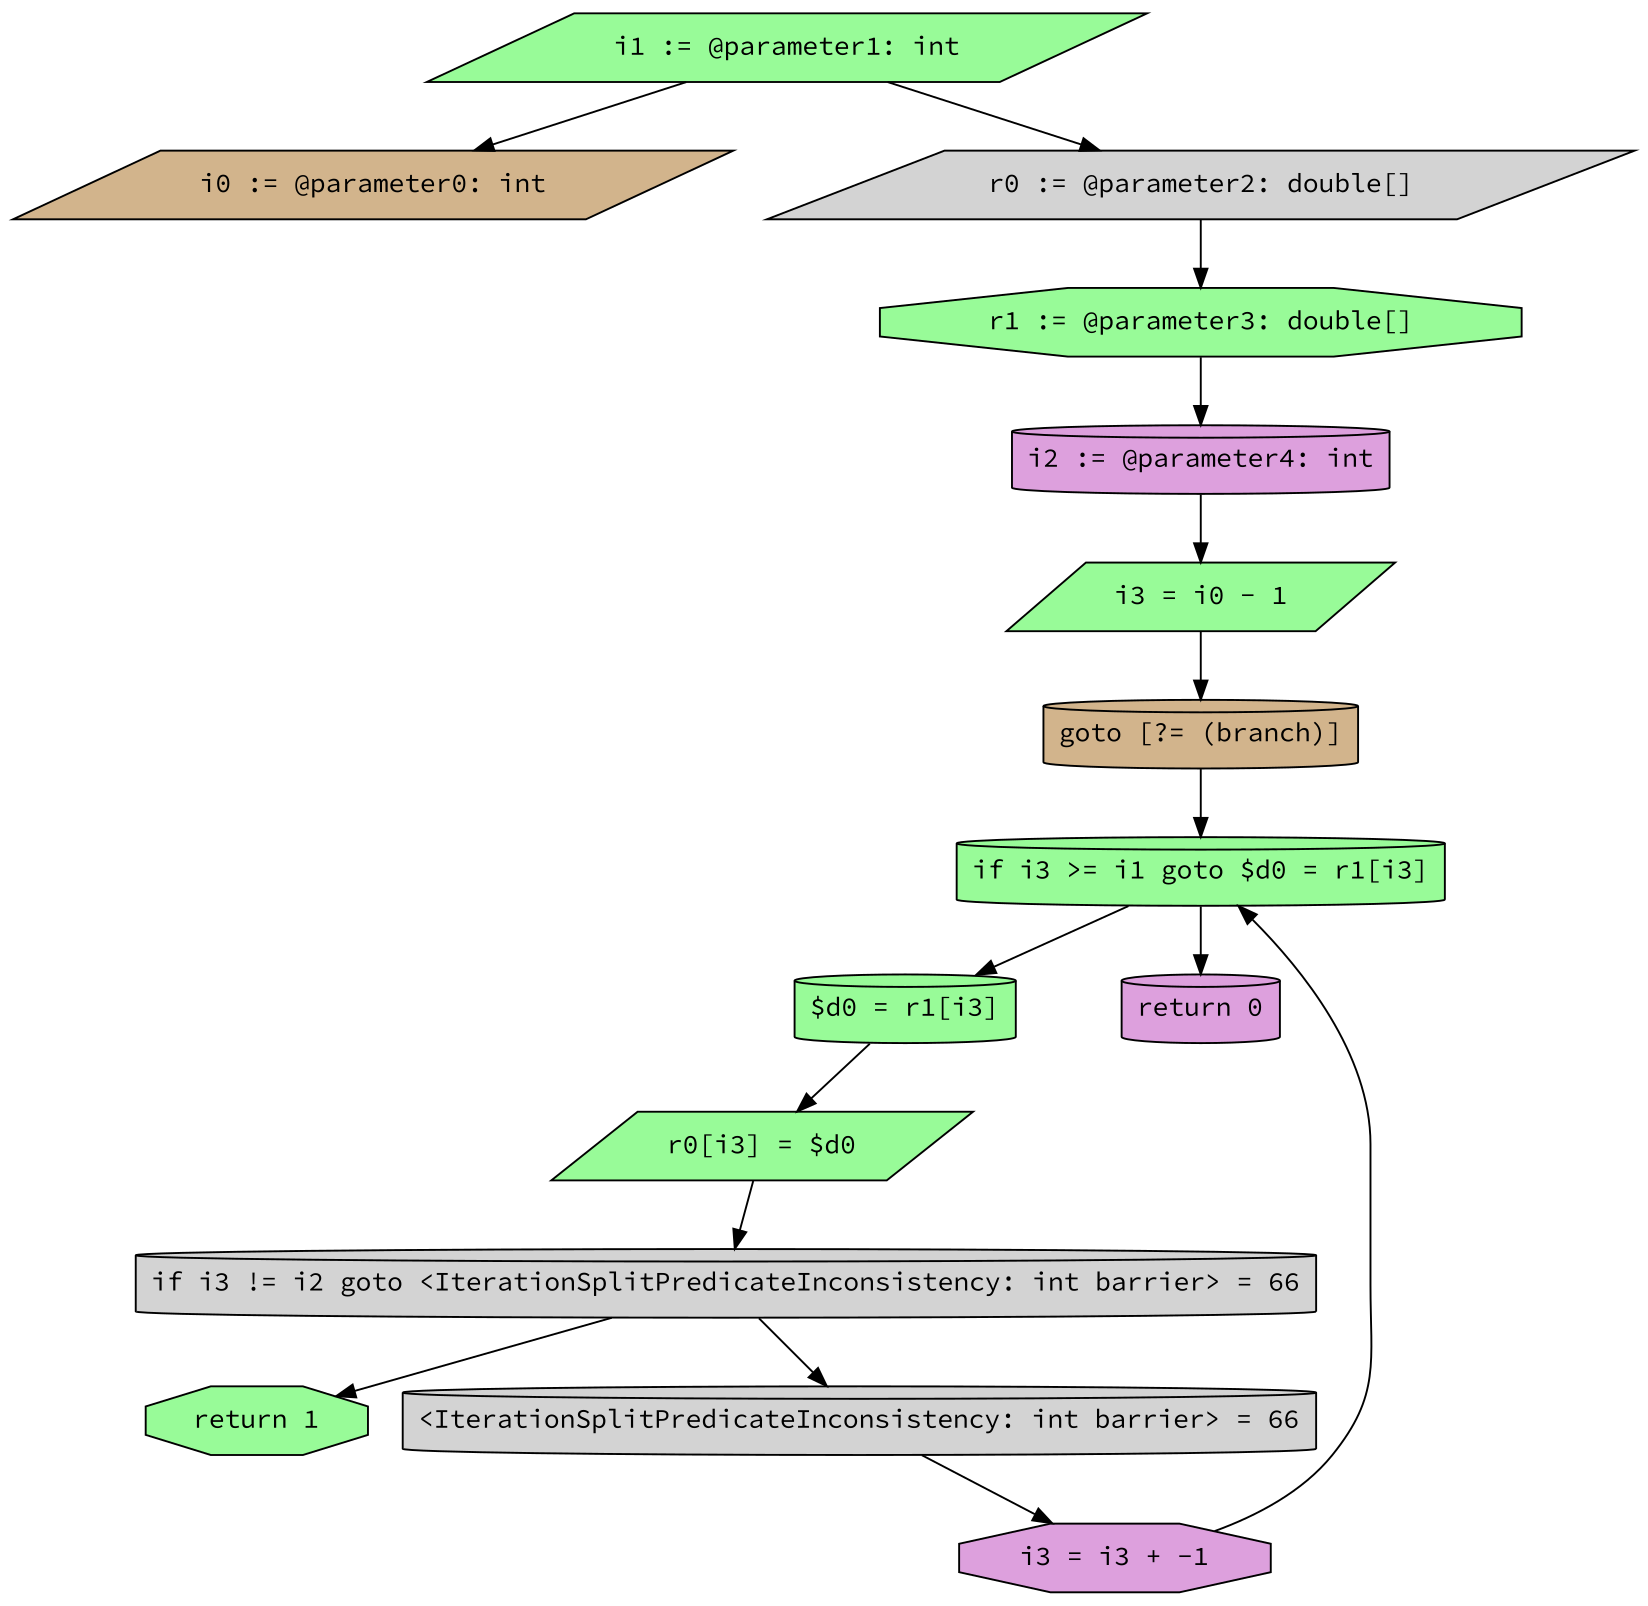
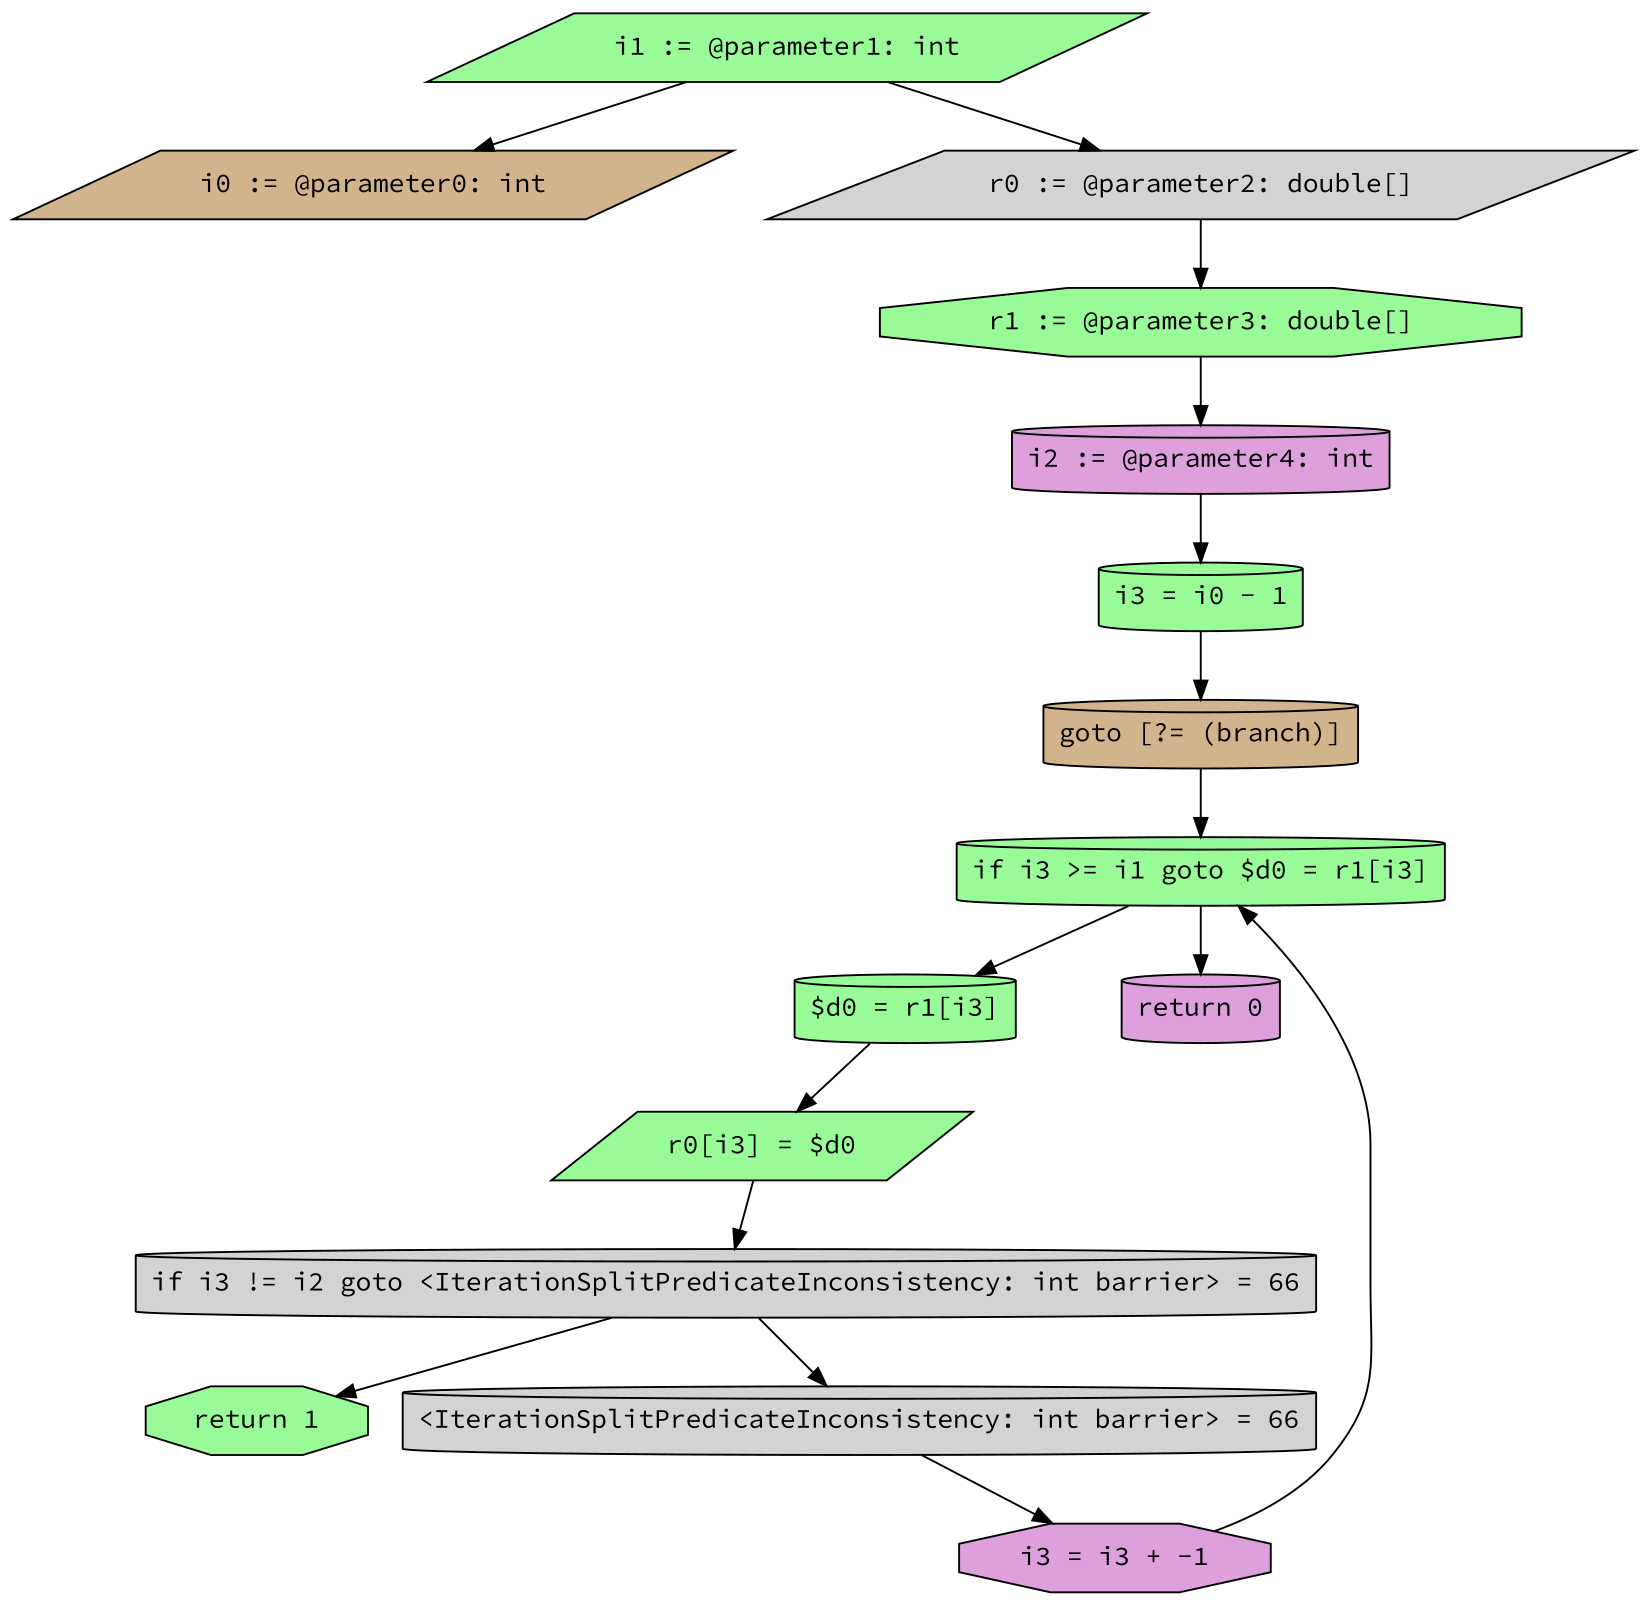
(1201, 597) -> (1201, 597)
